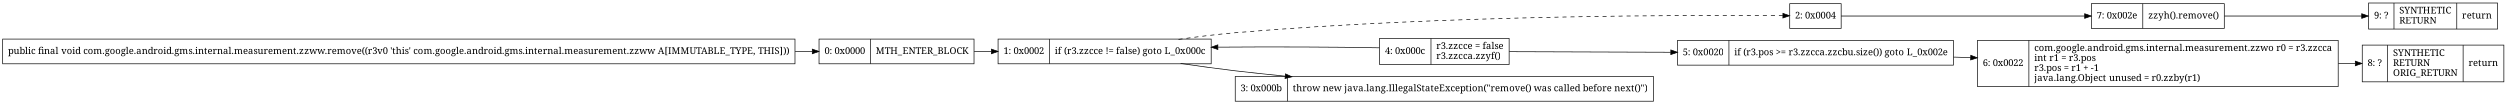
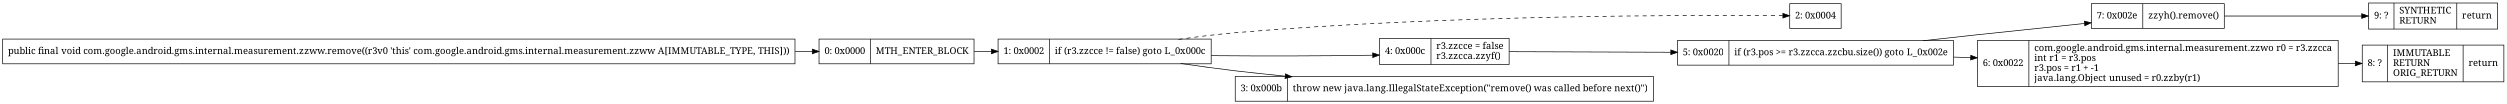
(1963, 16) -> (2004, 32)
(1299, 47) -> (1292, 56)
(2419, 53) -> (2422, 53)
